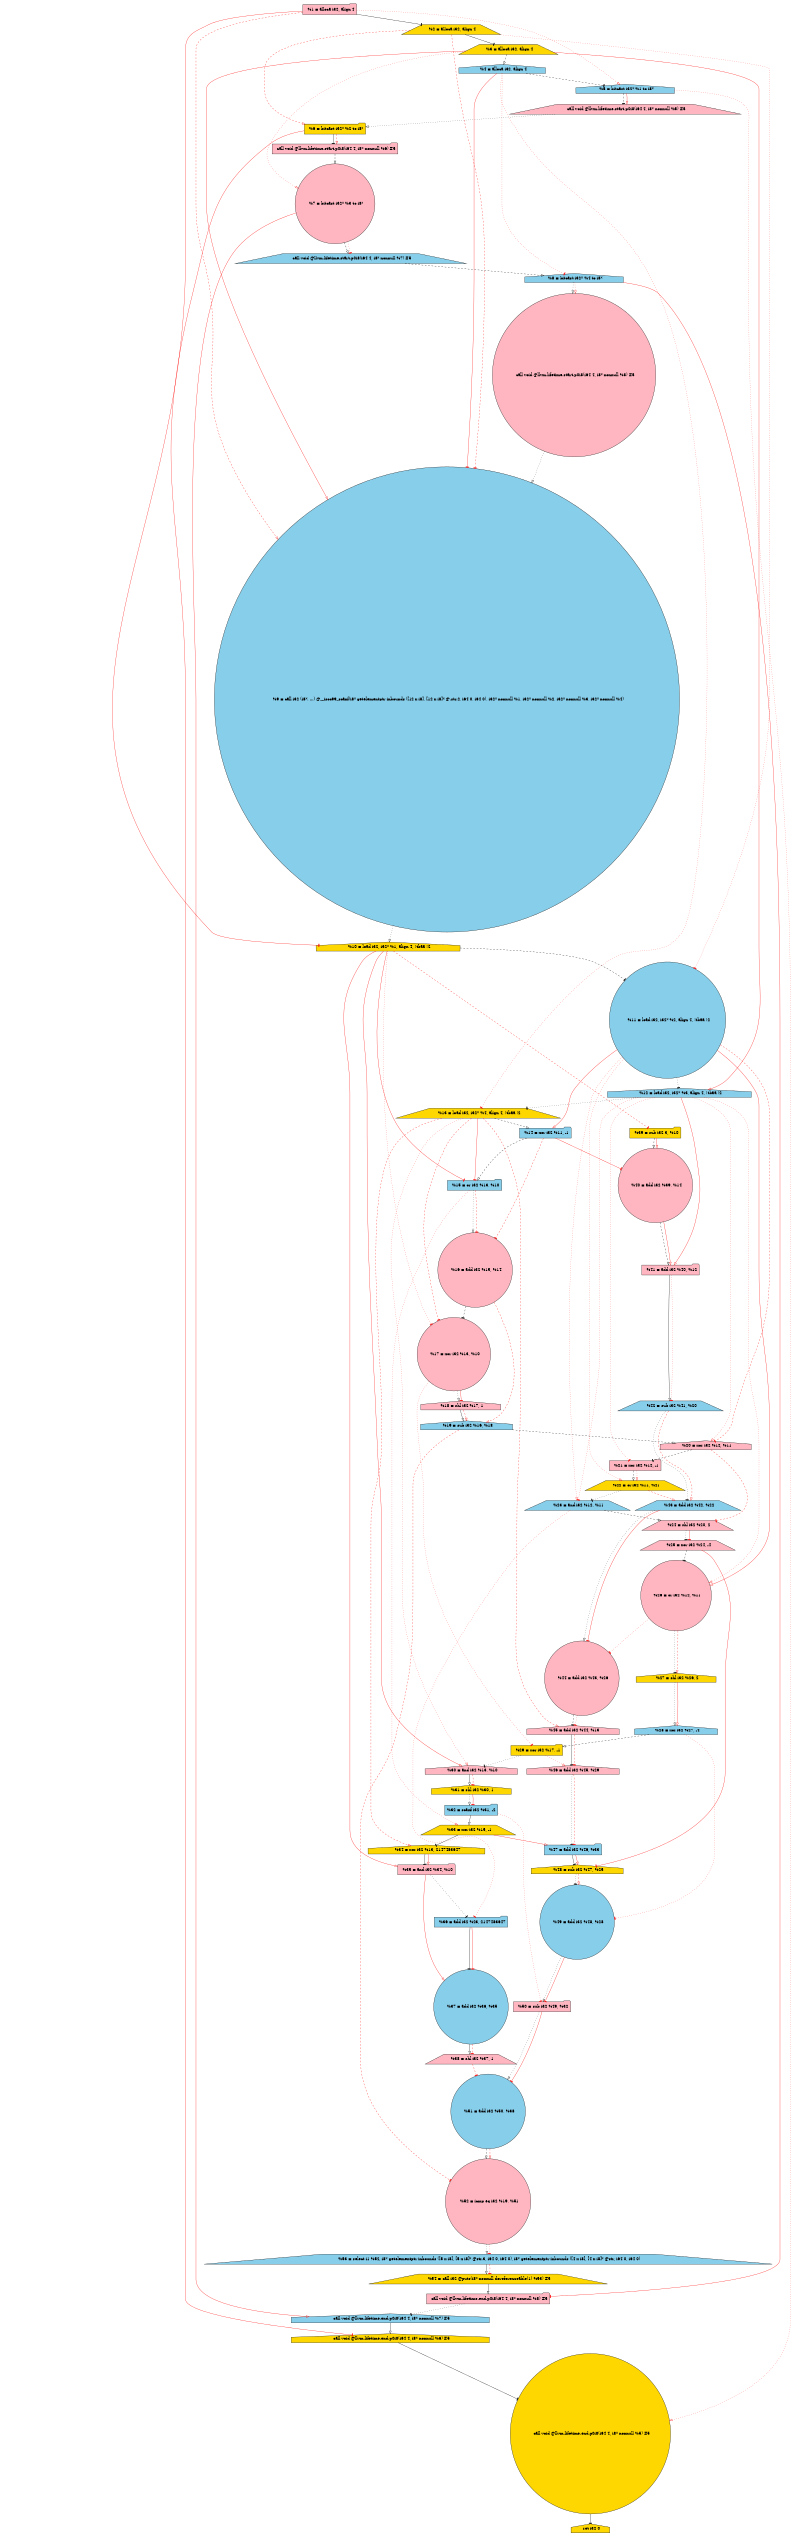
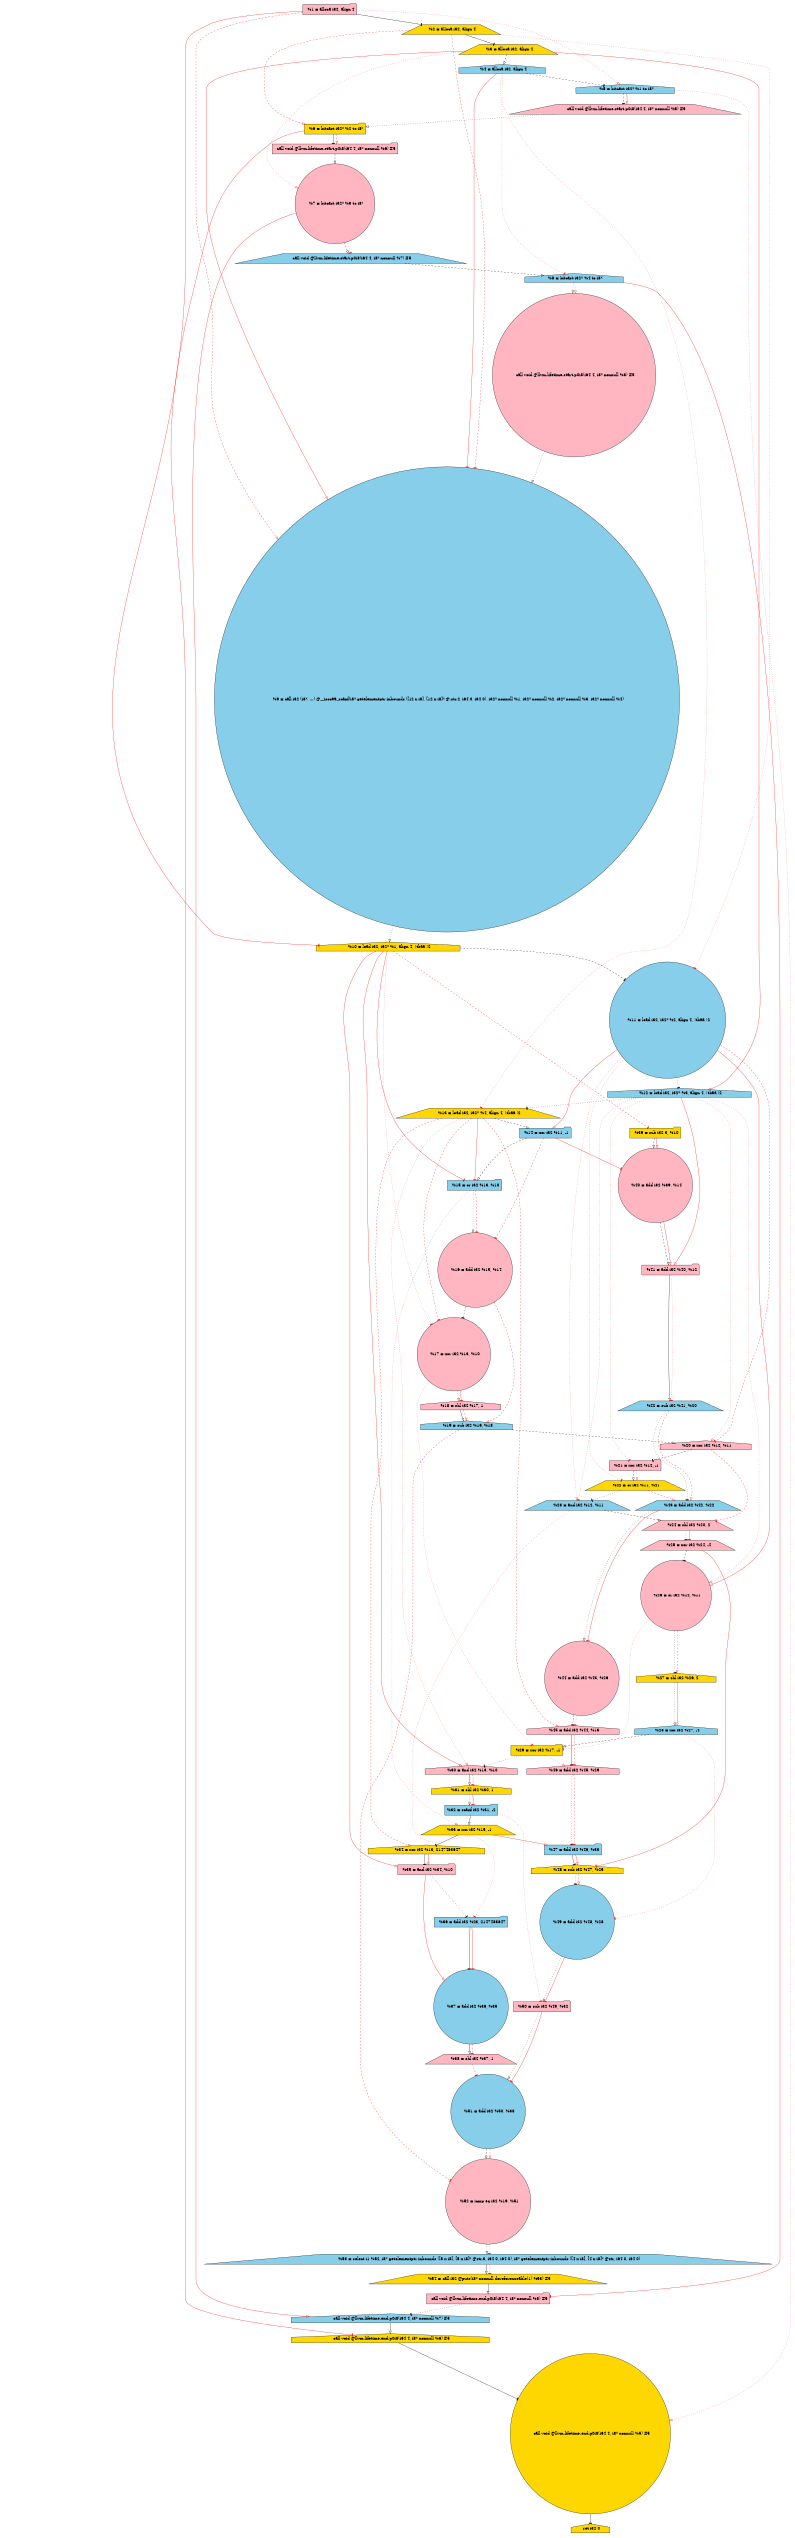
(589, 1272) -> (589, 1272)
(630, 1635) -> (629, 1705)
